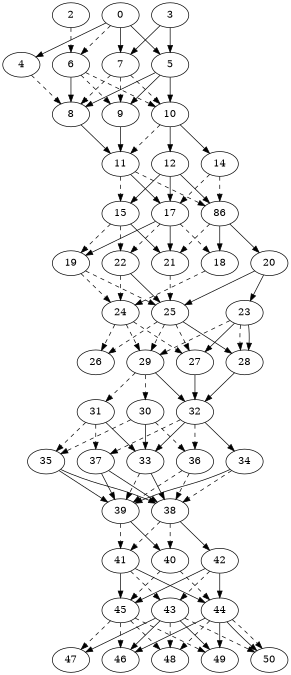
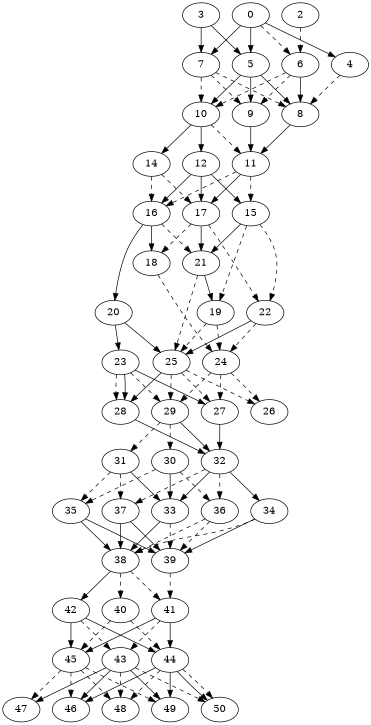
(220, 214) -> (152, 214)
(125, 236) -> (207, 285)
(142, 533) -> none
